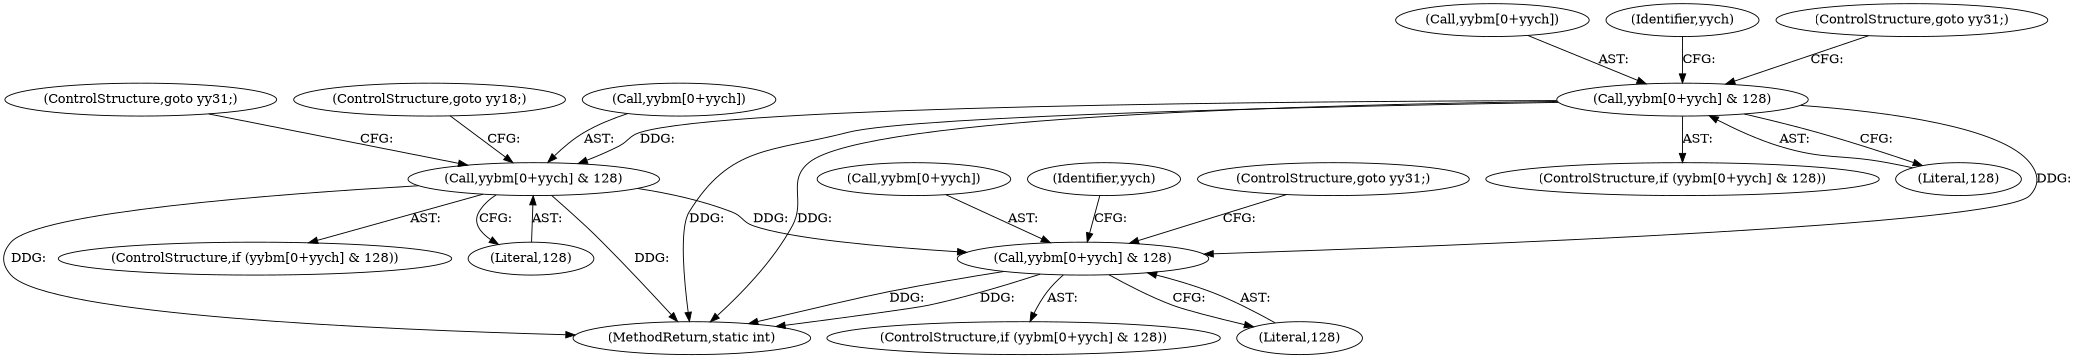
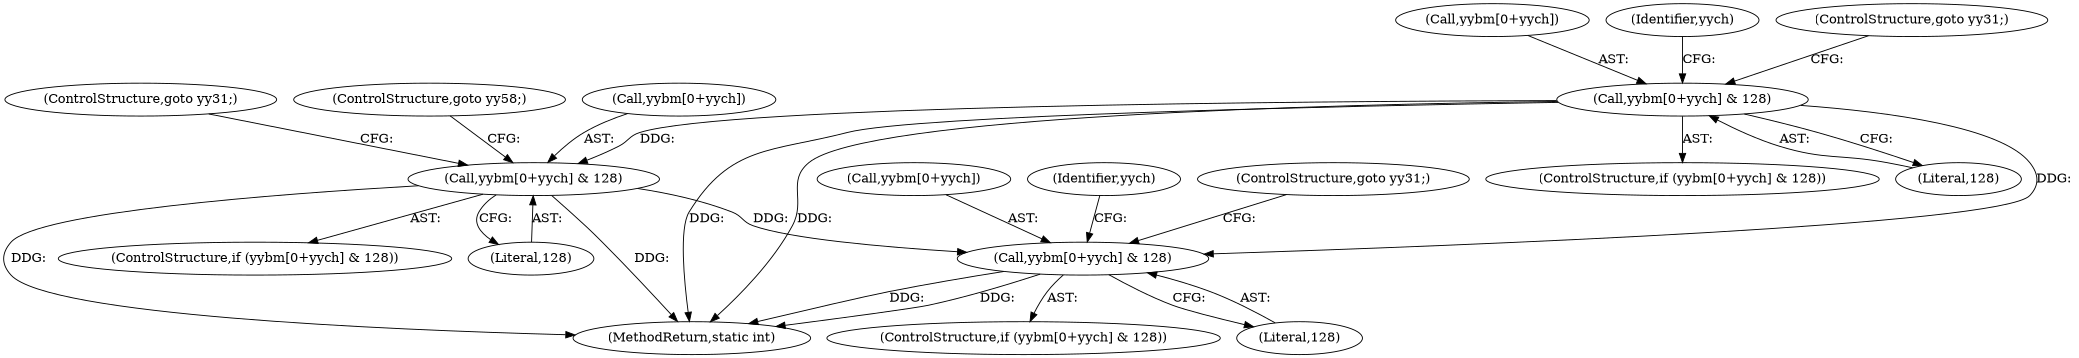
(430, 100) -> (430, 100)
